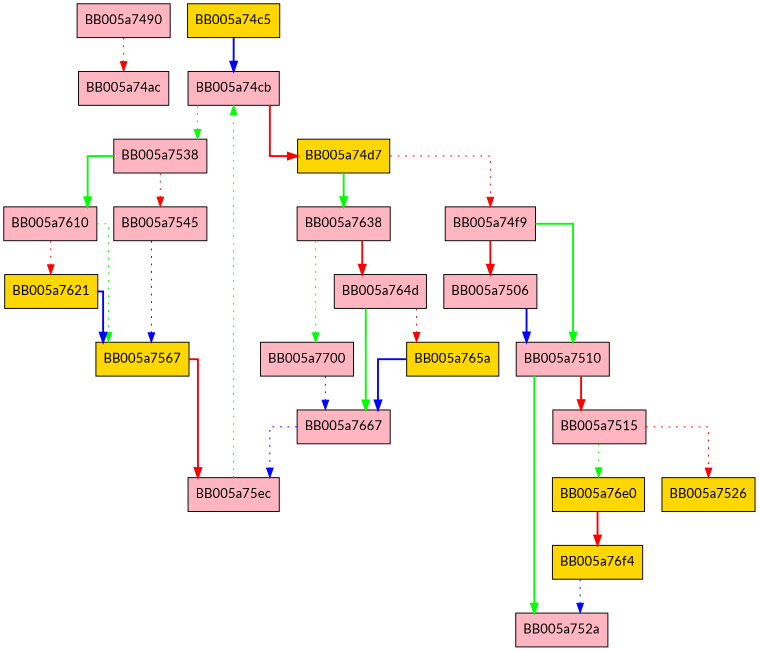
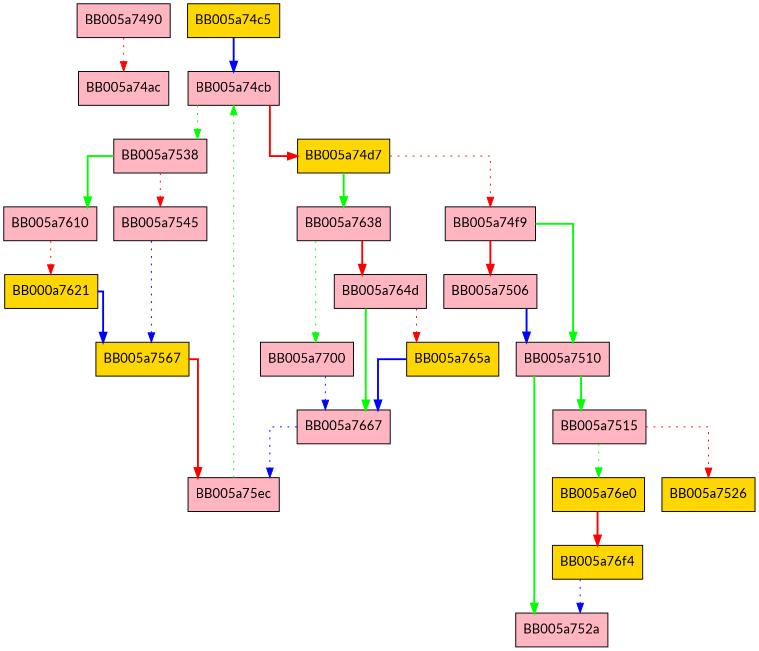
(108, 272) -> none
(51, 291) -> (51, 291)
(581, 388) -> (581, 388)
